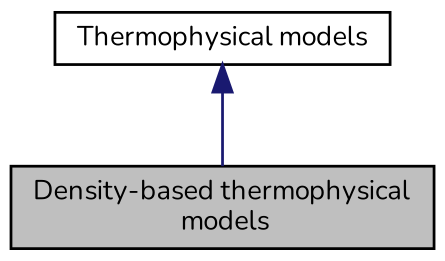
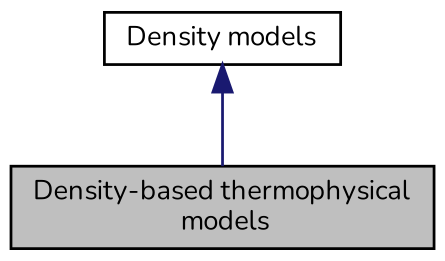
(223, 38) -> (223, 38)
